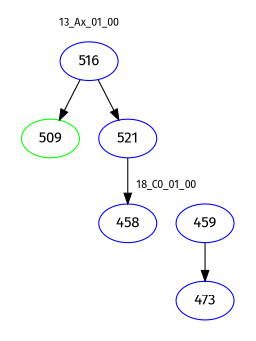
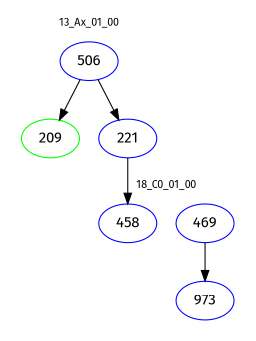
(89, 61) -> (89, 61)
(50, 138) -> (50, 138)
(128, 138) -> (128, 138)
(205, 223) -> (205, 223)
(205, 301) -> (205, 301)
